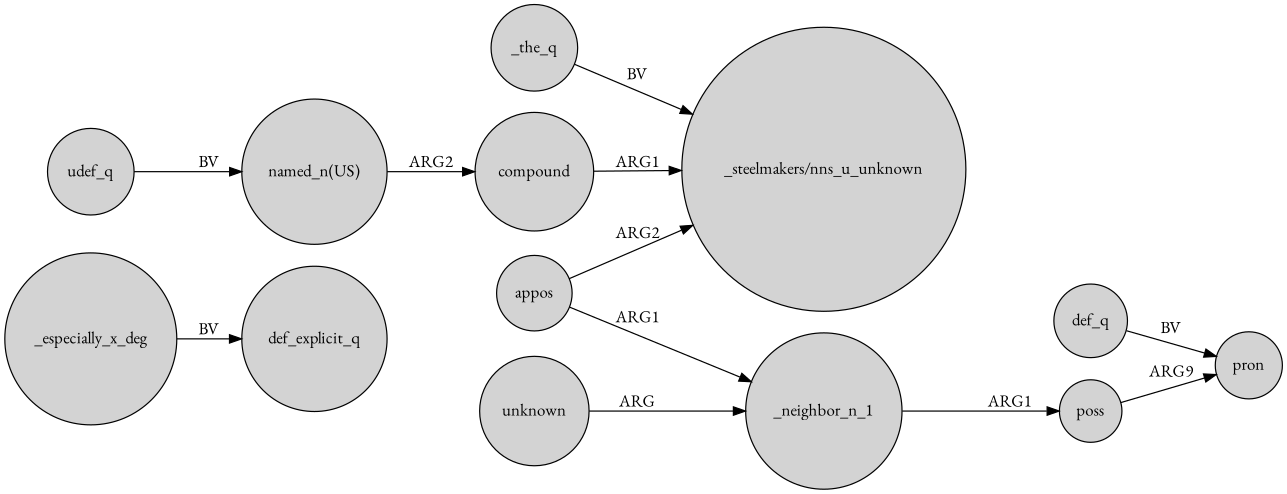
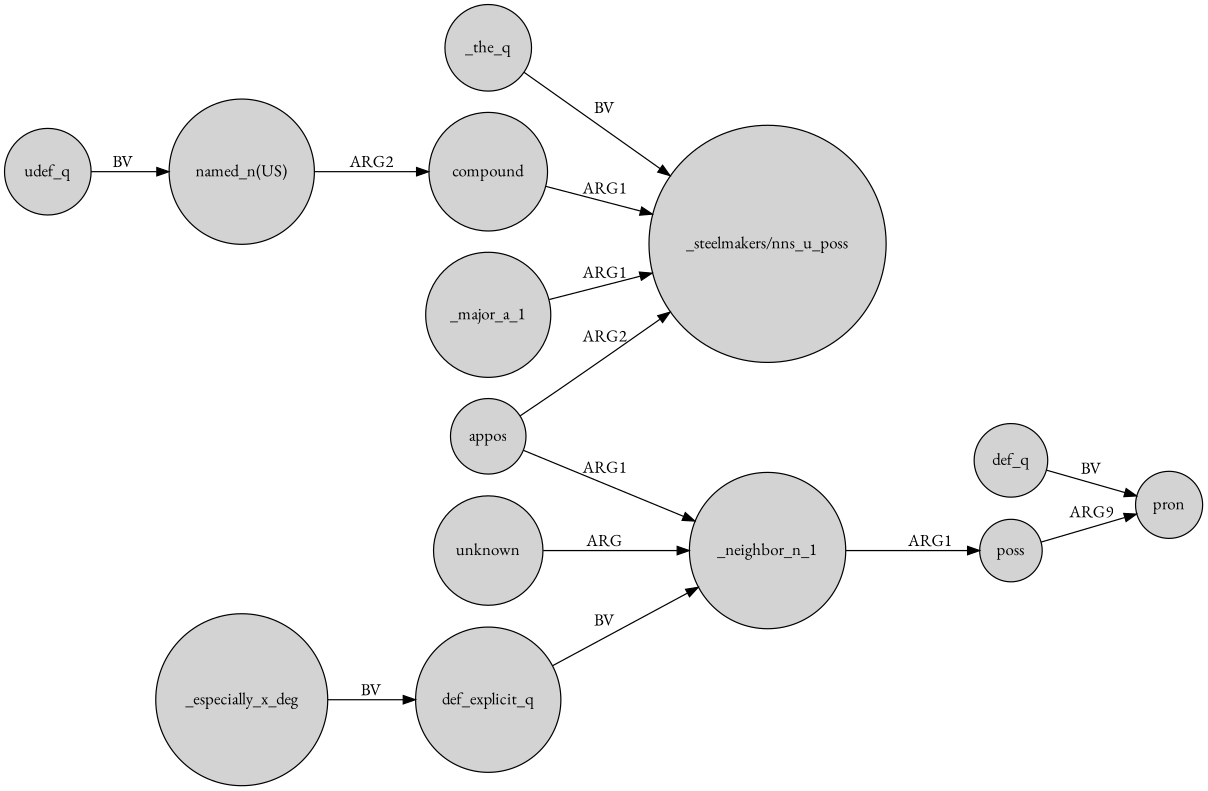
(824, 169) -> (768, 244)
none -> (488, 315)
none -> (620, 629)
